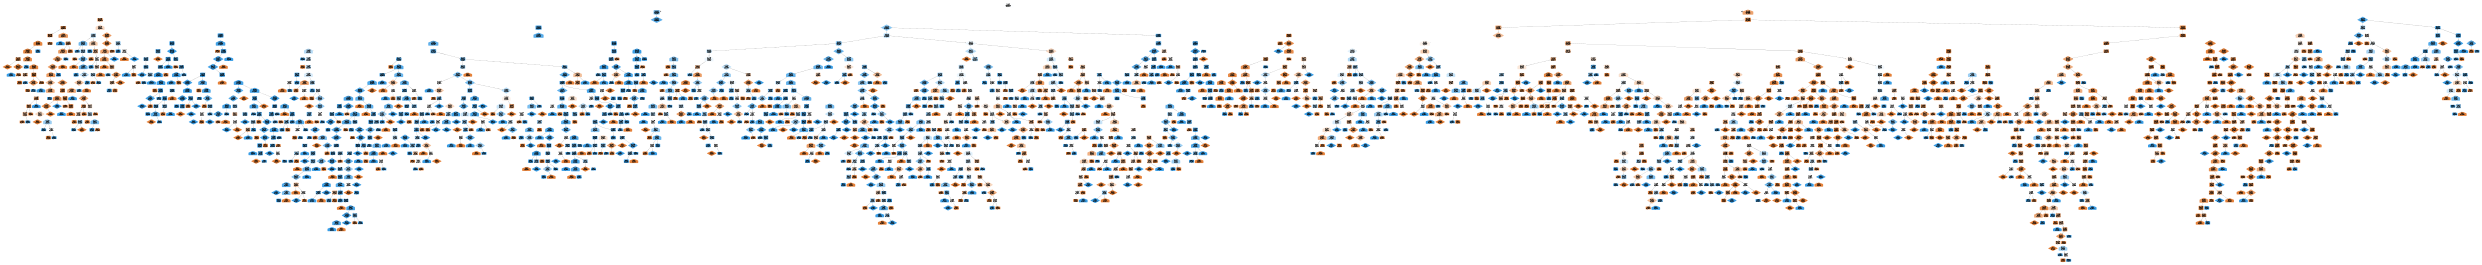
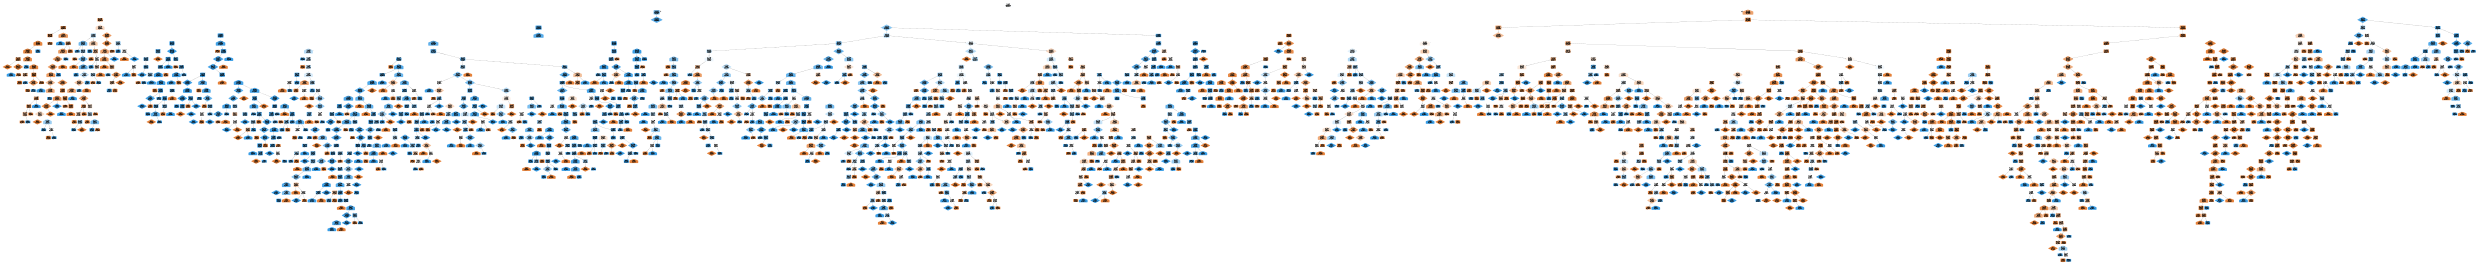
(2464, 51) -> (2462, 51)
(2163, 75) -> (2163, 75)
